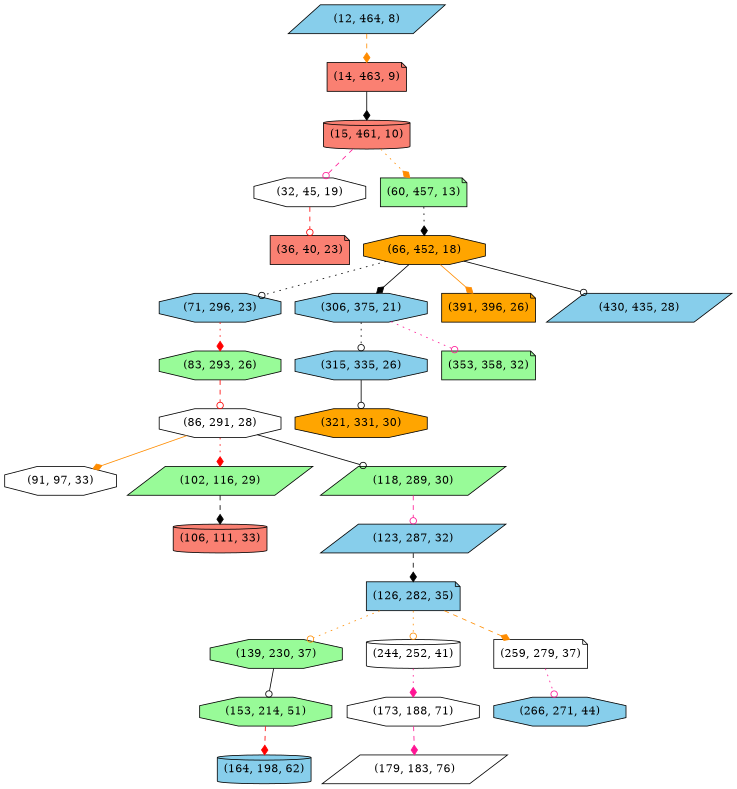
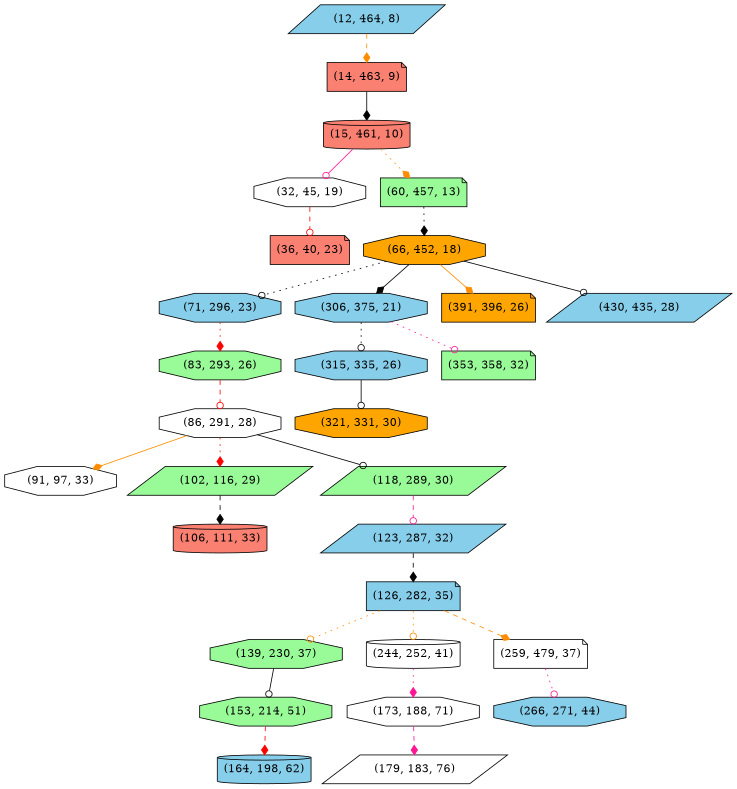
(341, 161) -> (341, 161)
(541, 654) -> (541, 654)
